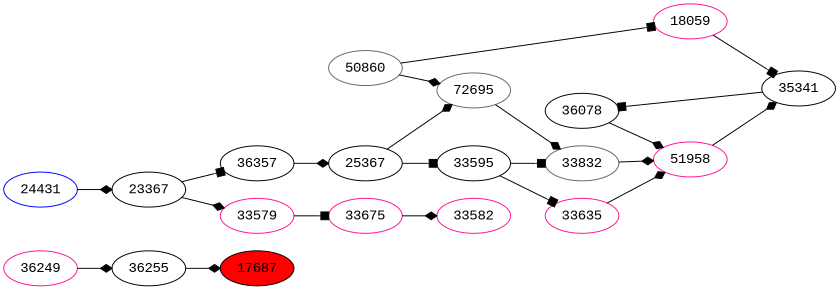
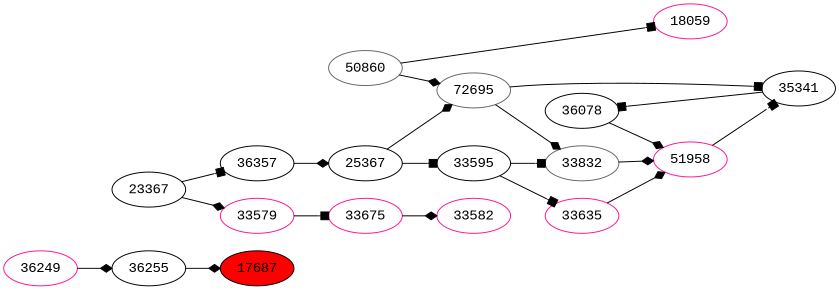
(740, 52) -> (631, 83)
(739, 127) -> (739, 127)
(41, 190) -> none
